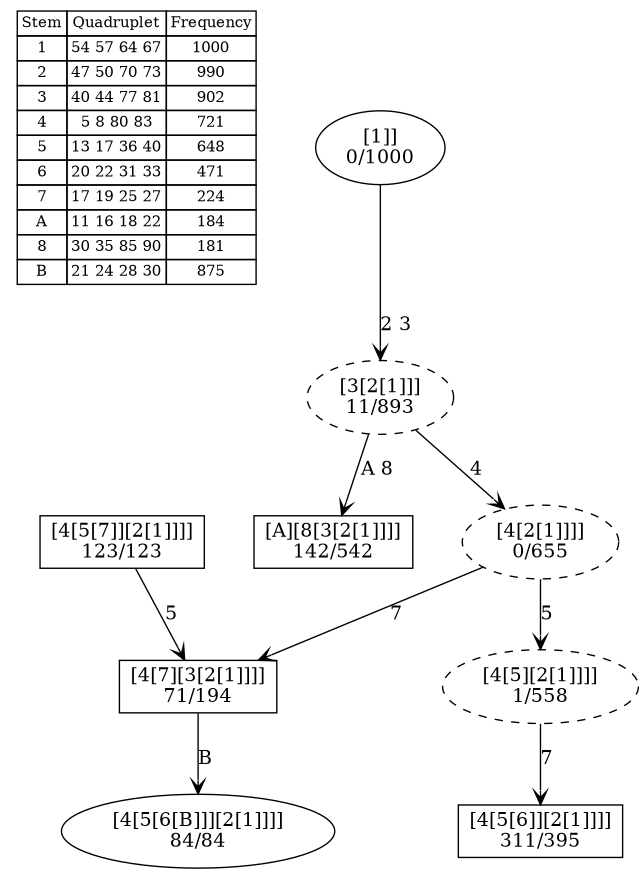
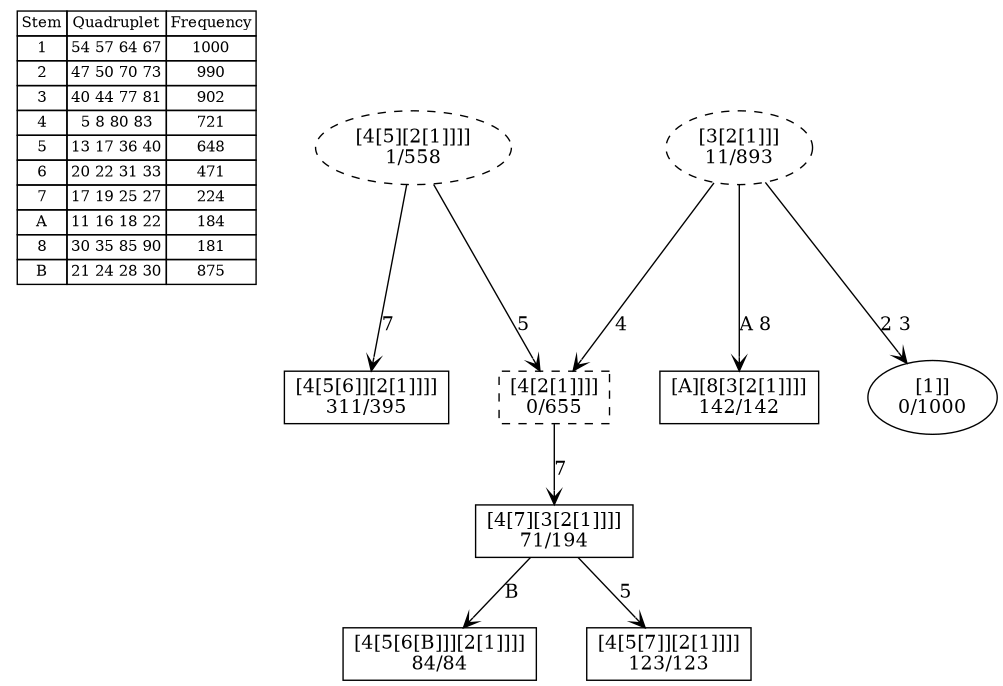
(380, 266) -> (832, 267)
(333, 542) -> (739, 397)
(540, 542) -> (554, 397)
(540, 607) -> (483, 271)
(157, 608) -> (607, 587)
(198, 831) -> (440, 654)
